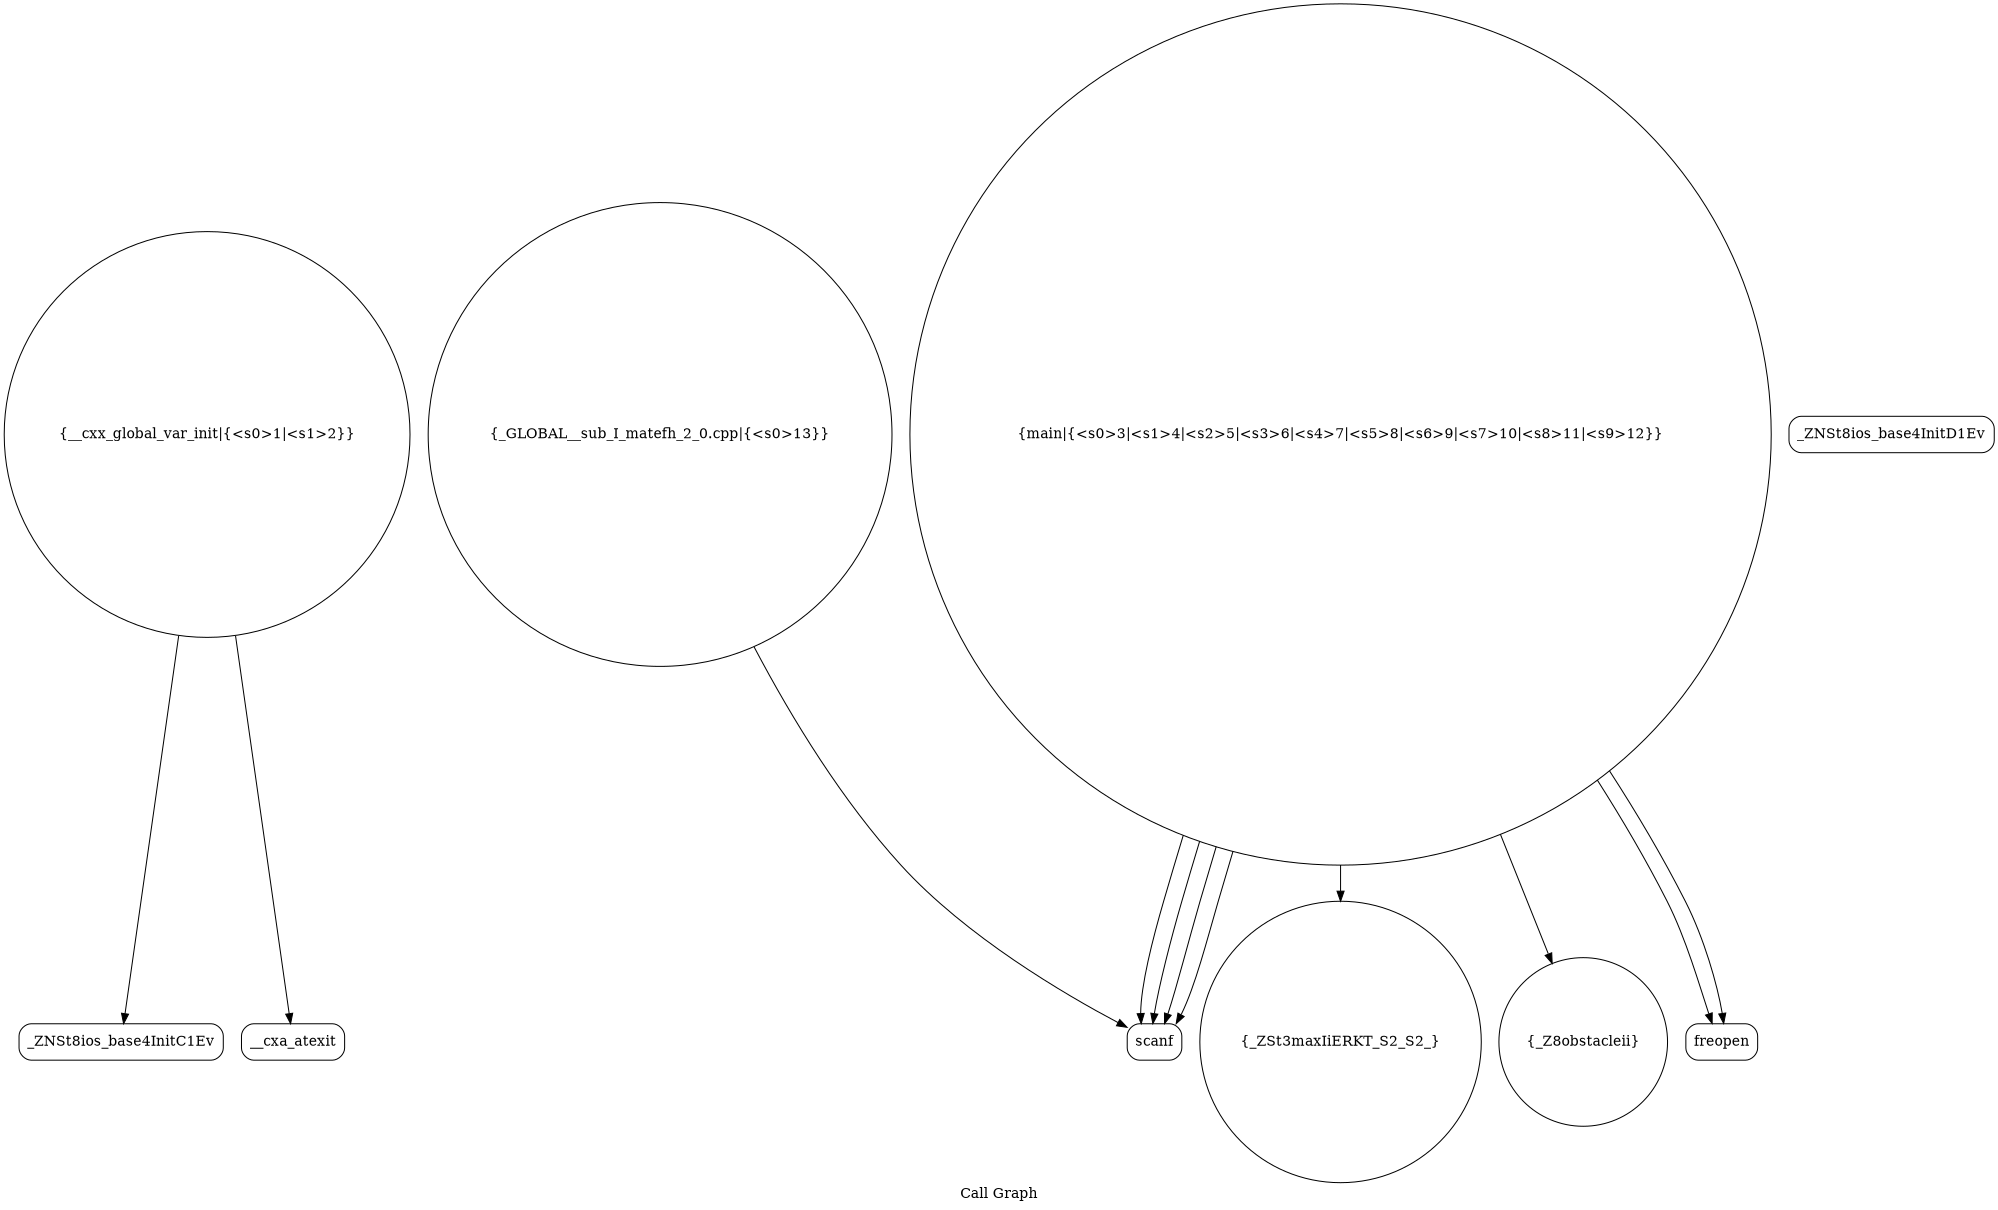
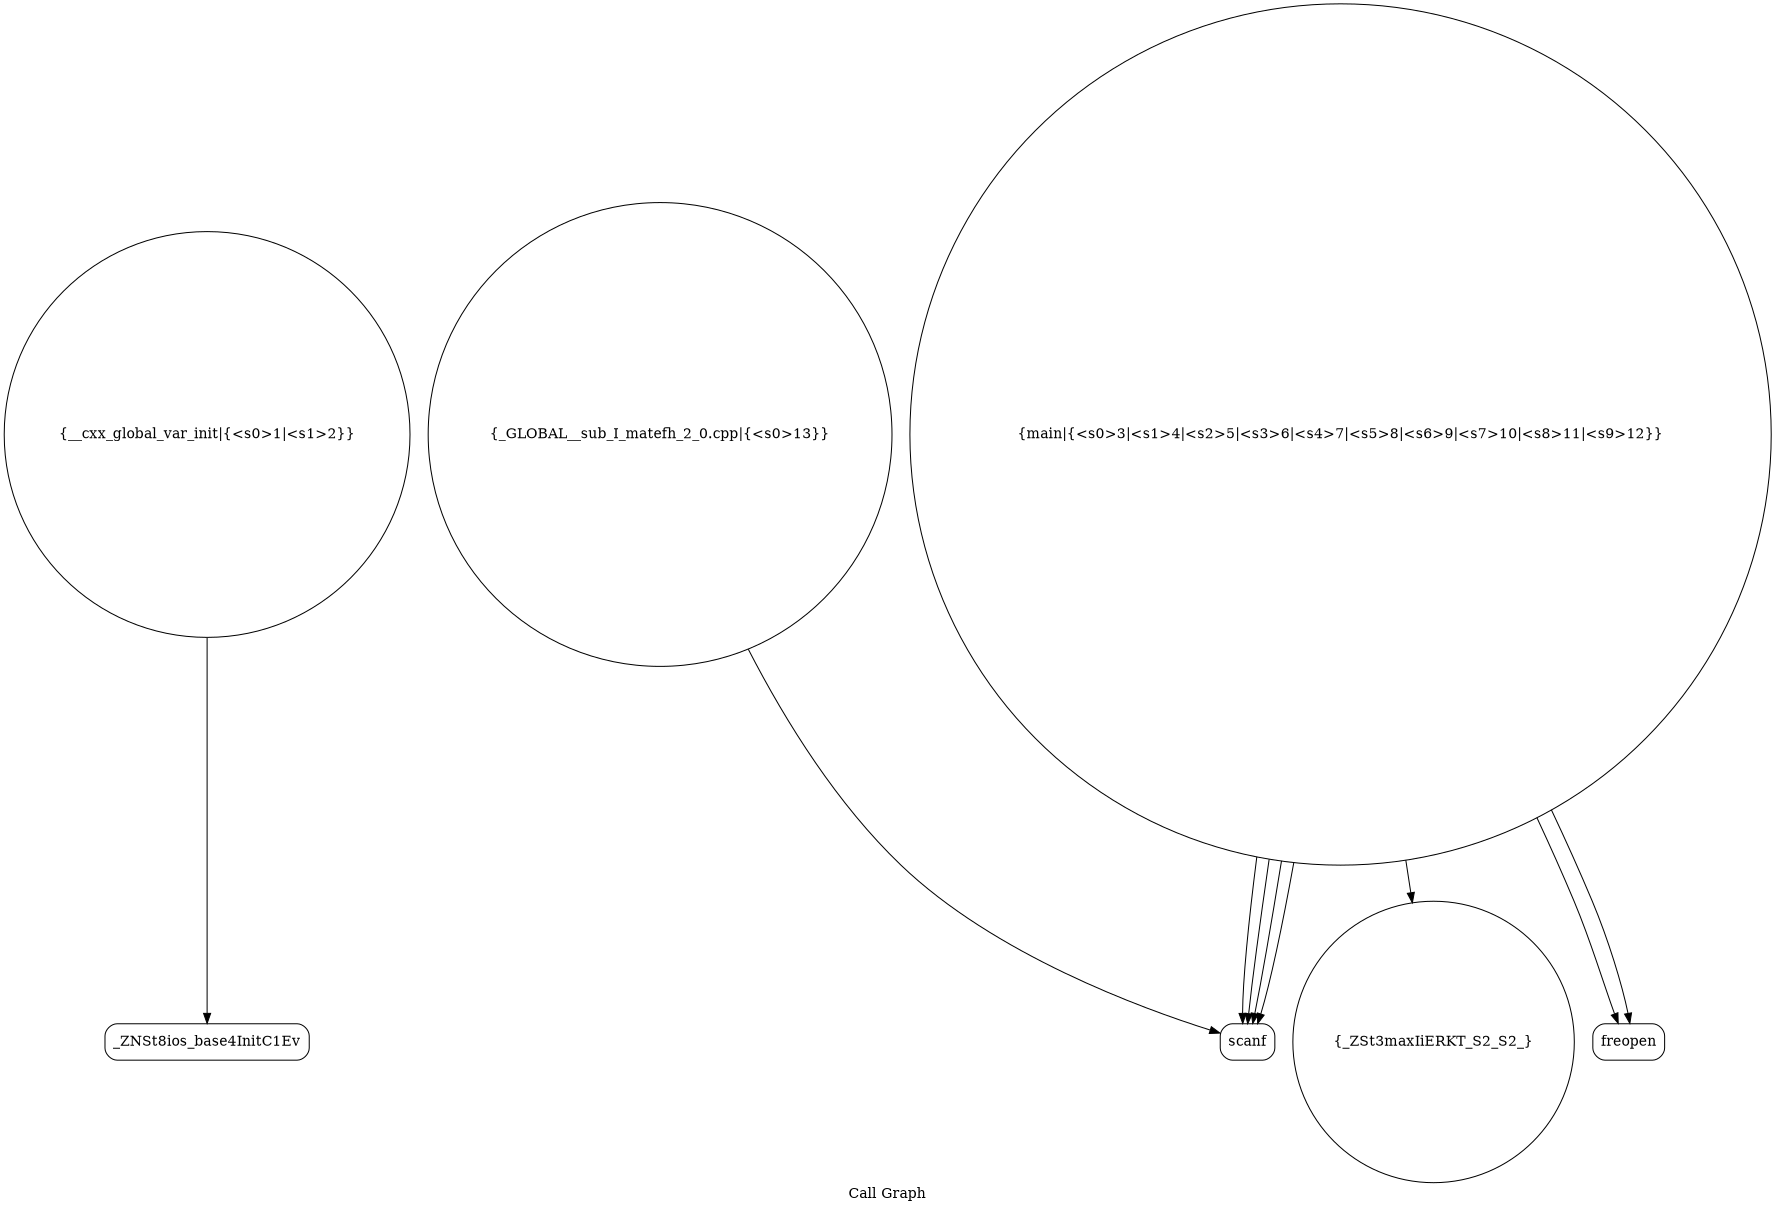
(1892, 434) -> none
(293, 1042) -> none
(1583, 1042) -> none
